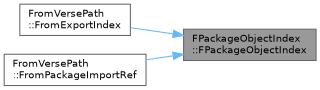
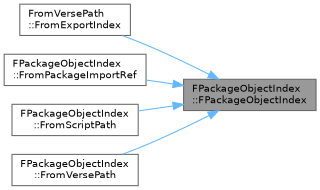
(75, 70) -> (75, 70)
none -> (75, 120)
none -> (75, 170)
